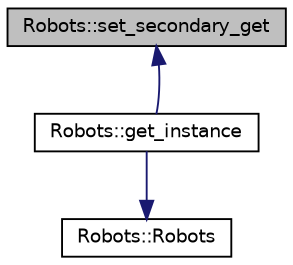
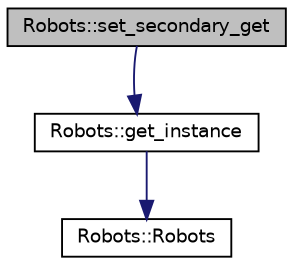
(159, 90) -> (134, 71)
